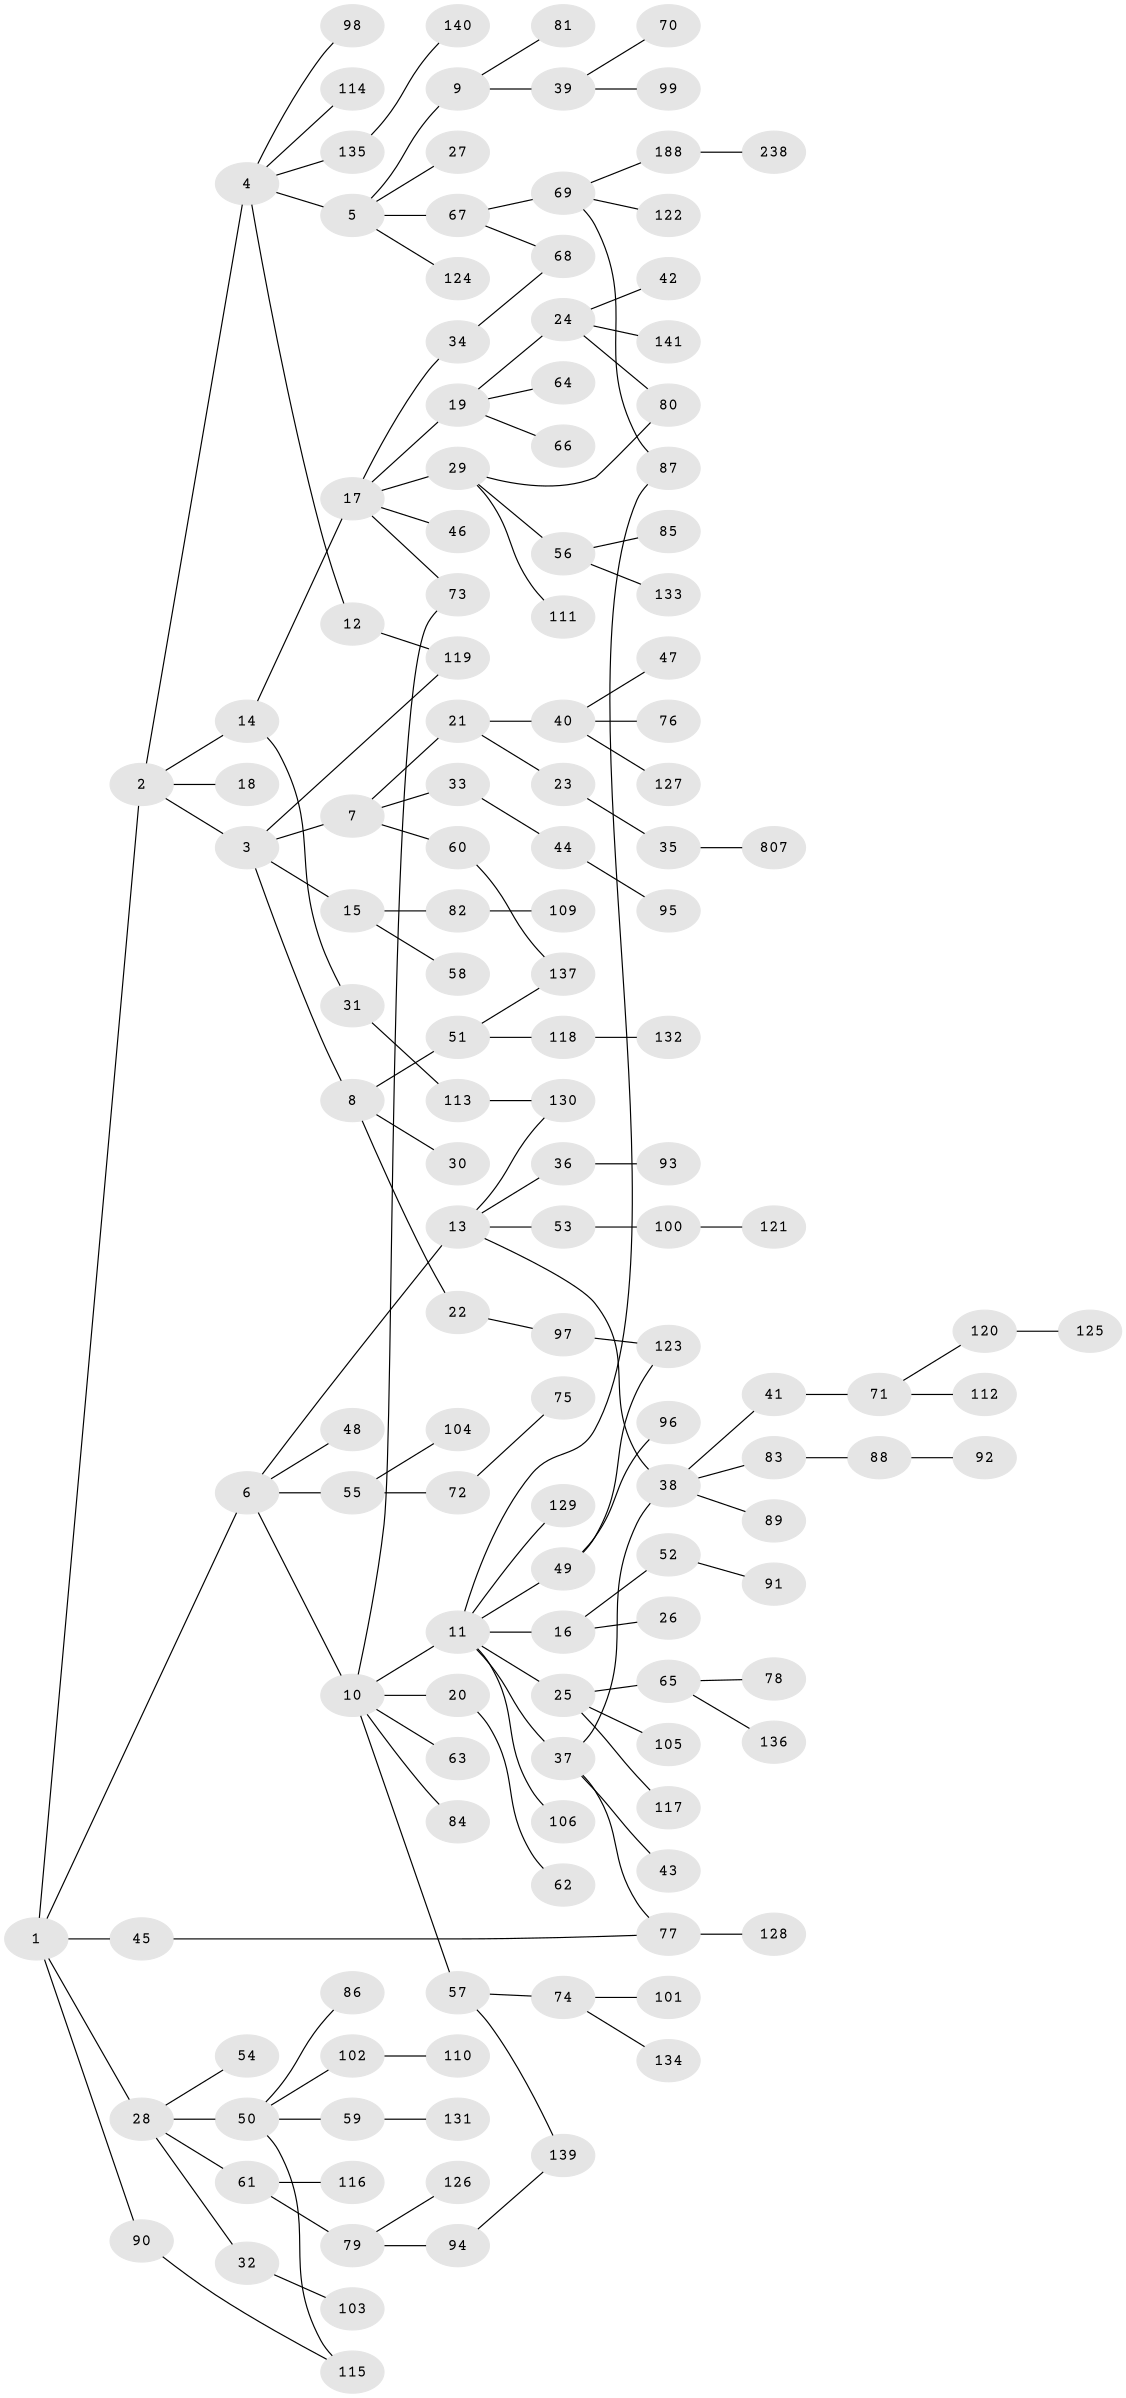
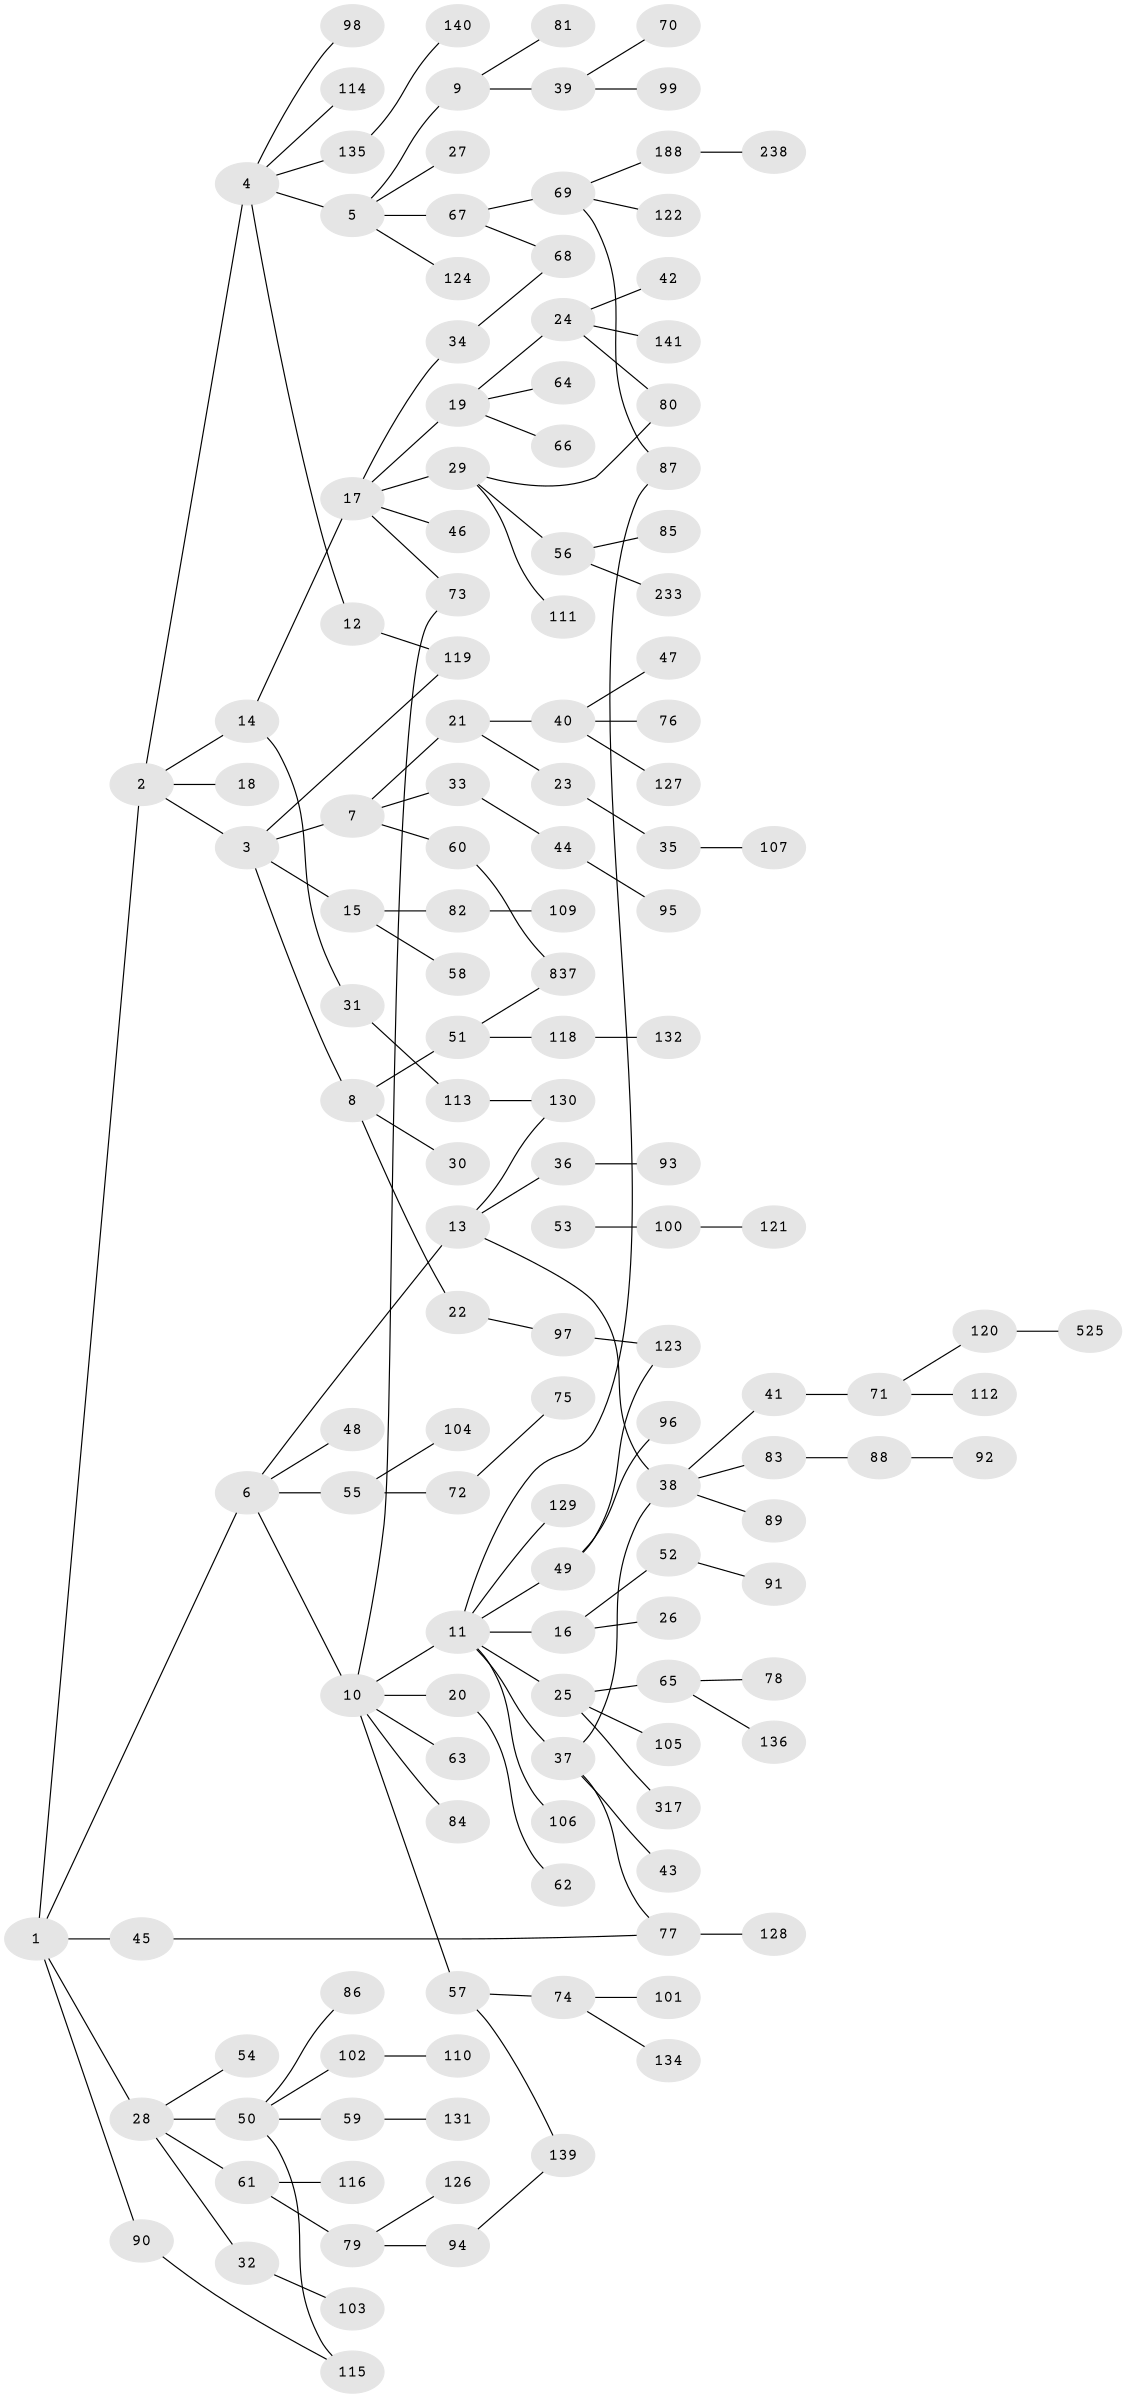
(669, 595) -> (669, 595)
(774, 848) -> (774, 848)
(563, 974) -> (563, 974)
(511, 1227) -> none
(1090, 1331) -> (1090, 1331)
(669, 1808) -> (669, 1808)
